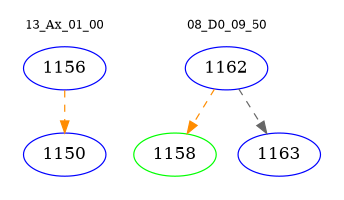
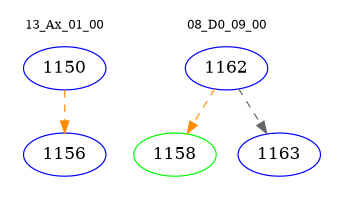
(227, 26) -> (227, 26)
(65, 106) -> (65, 106)
